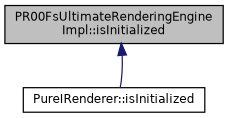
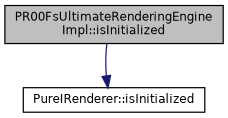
(122, 72) -> (106, 59)
